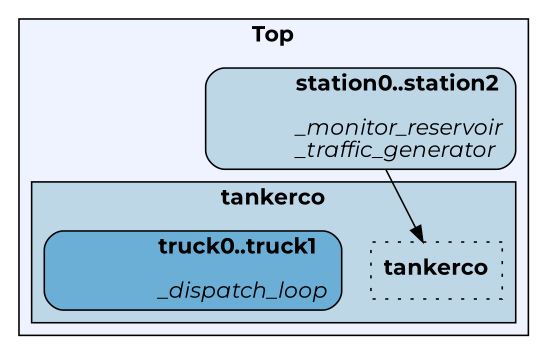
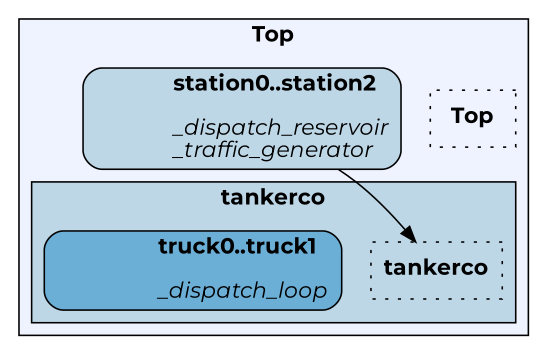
none -> (473, 119)
(399, 128) -> (281, 128)
